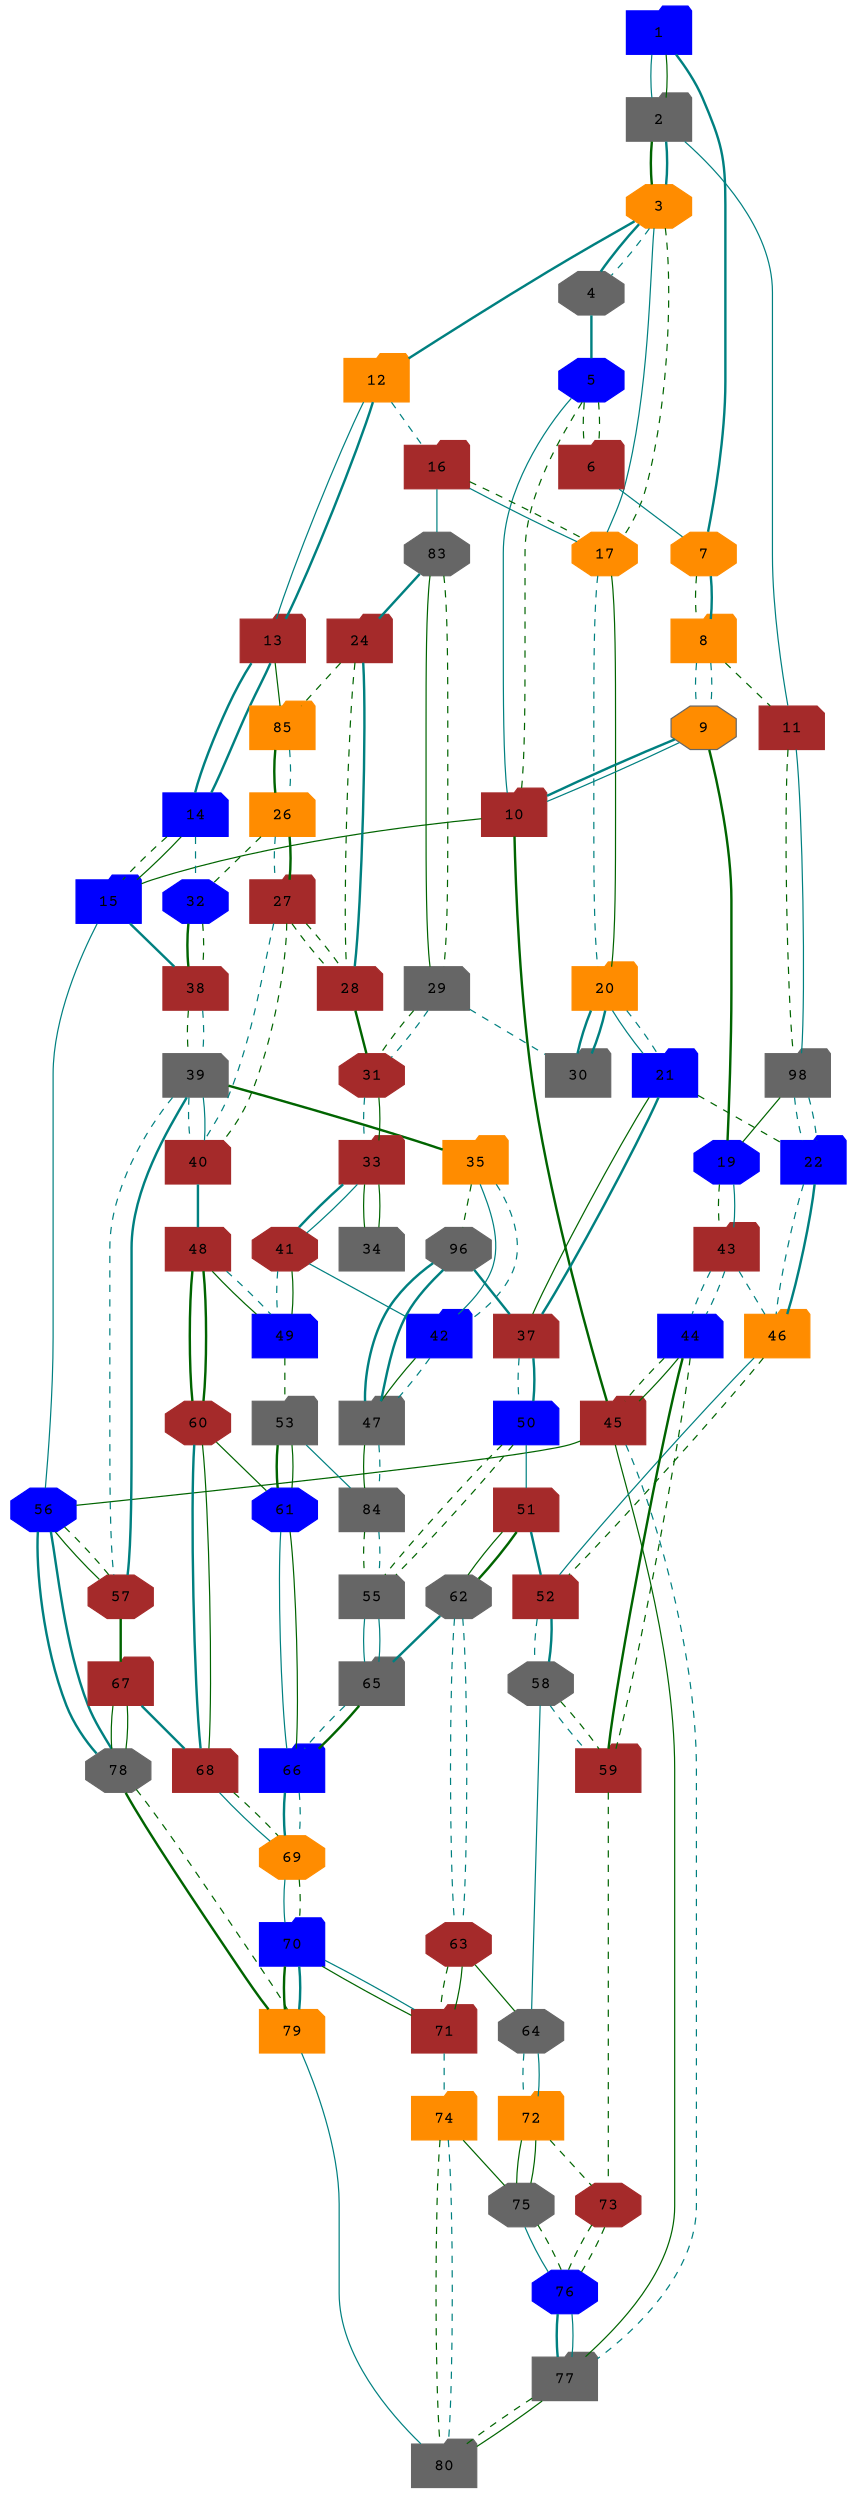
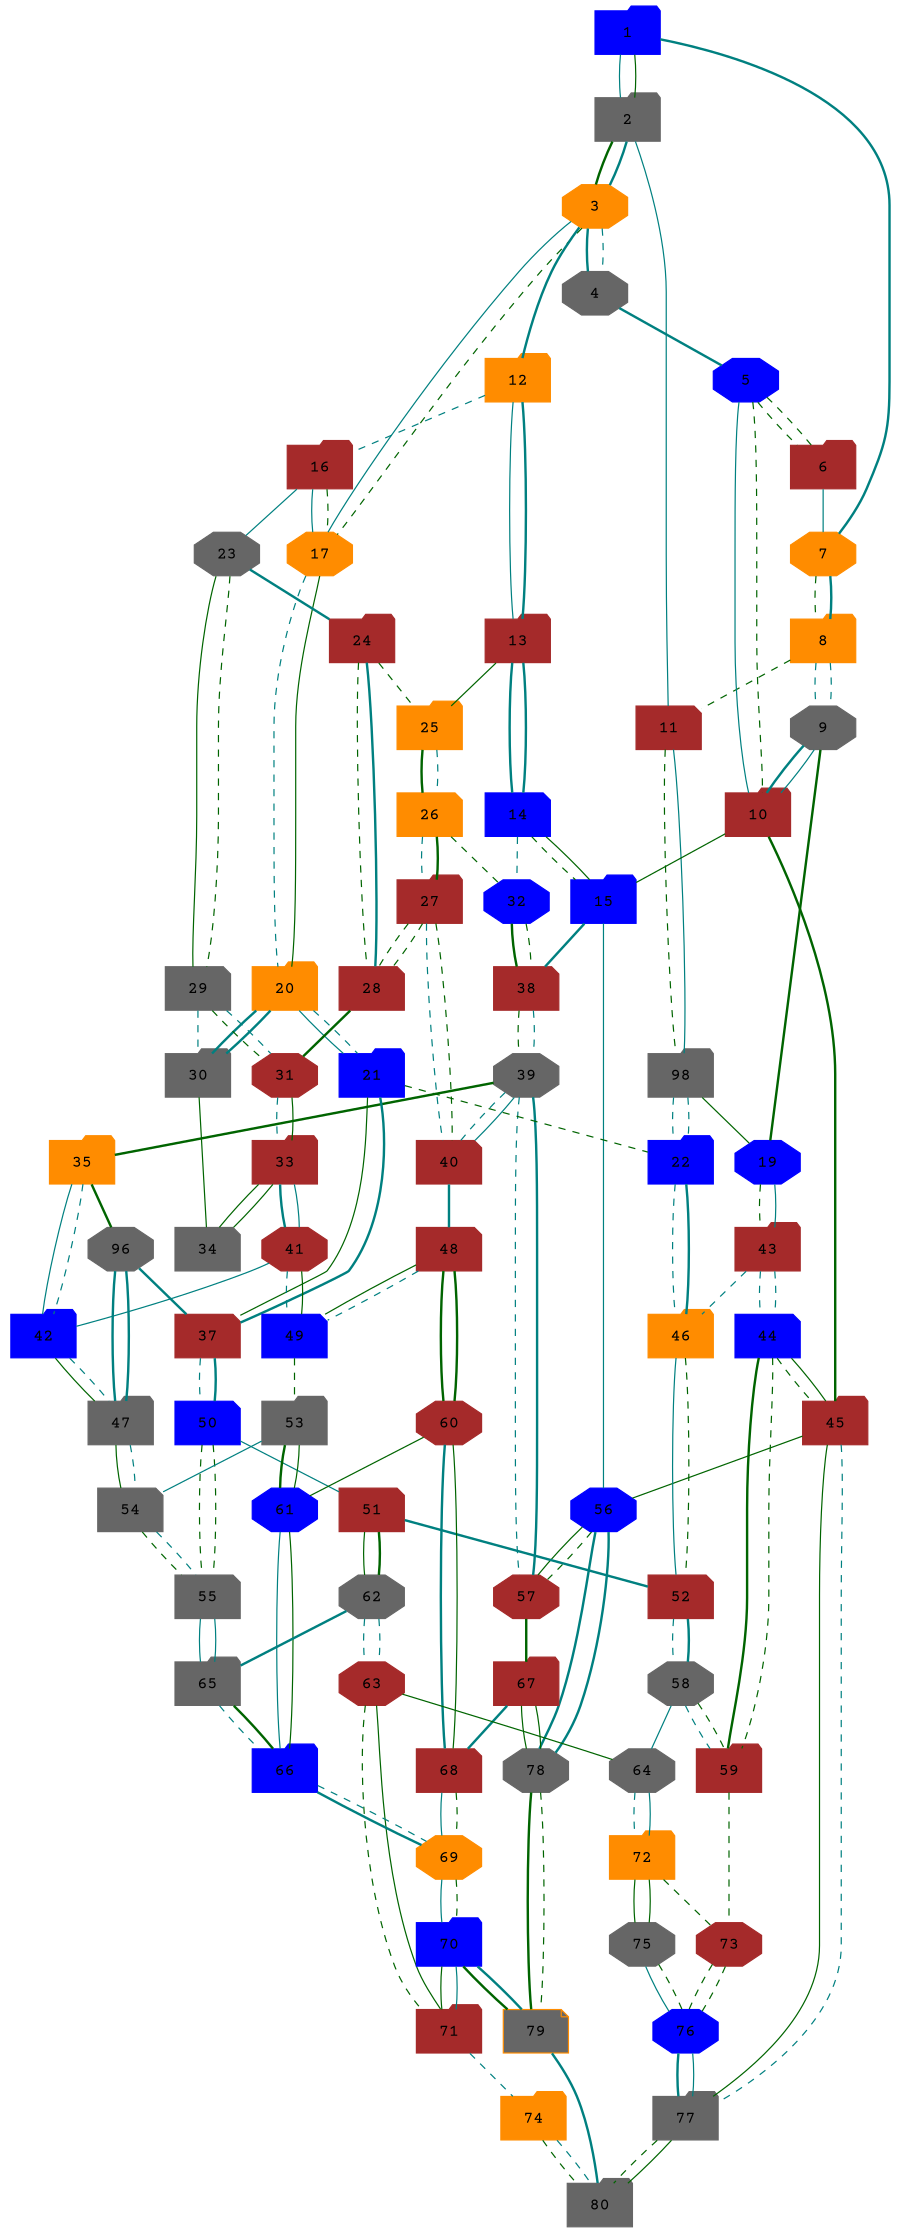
(437, 554) -> (227, 554)
(282, 728) -> (430, 728)
(704, 728) -> (823, 728)
(196, 1075) -> (526, 1075)
none -> (203, 1162)
(467, 1206) -> (101, 1206)
(372, 1510) -> (130, 1510)
(292, 2031) -> (536, 2031)
(484, 2163) -> none
(339, 2258) -> (583, 2115)
